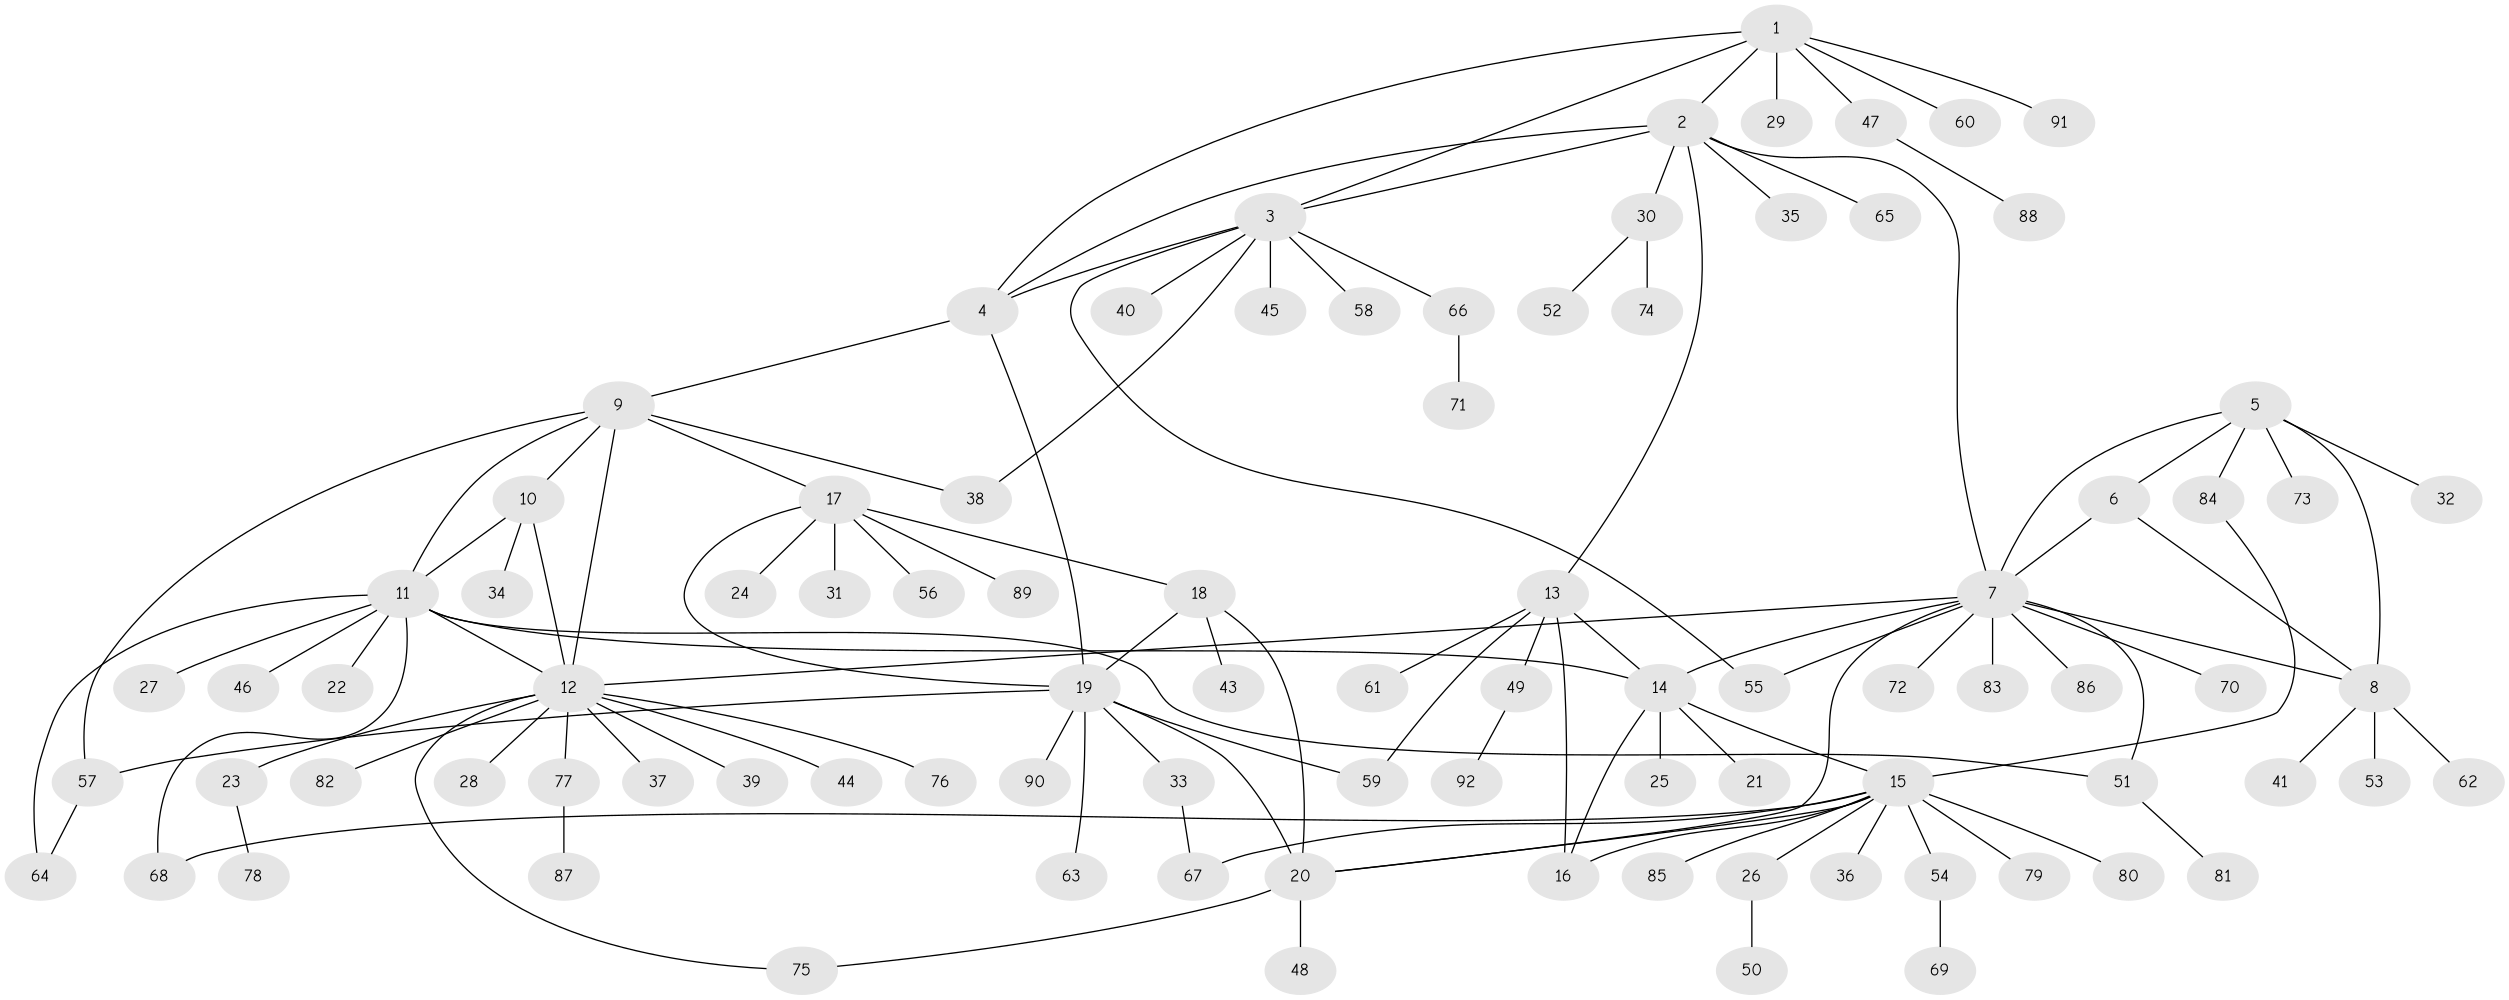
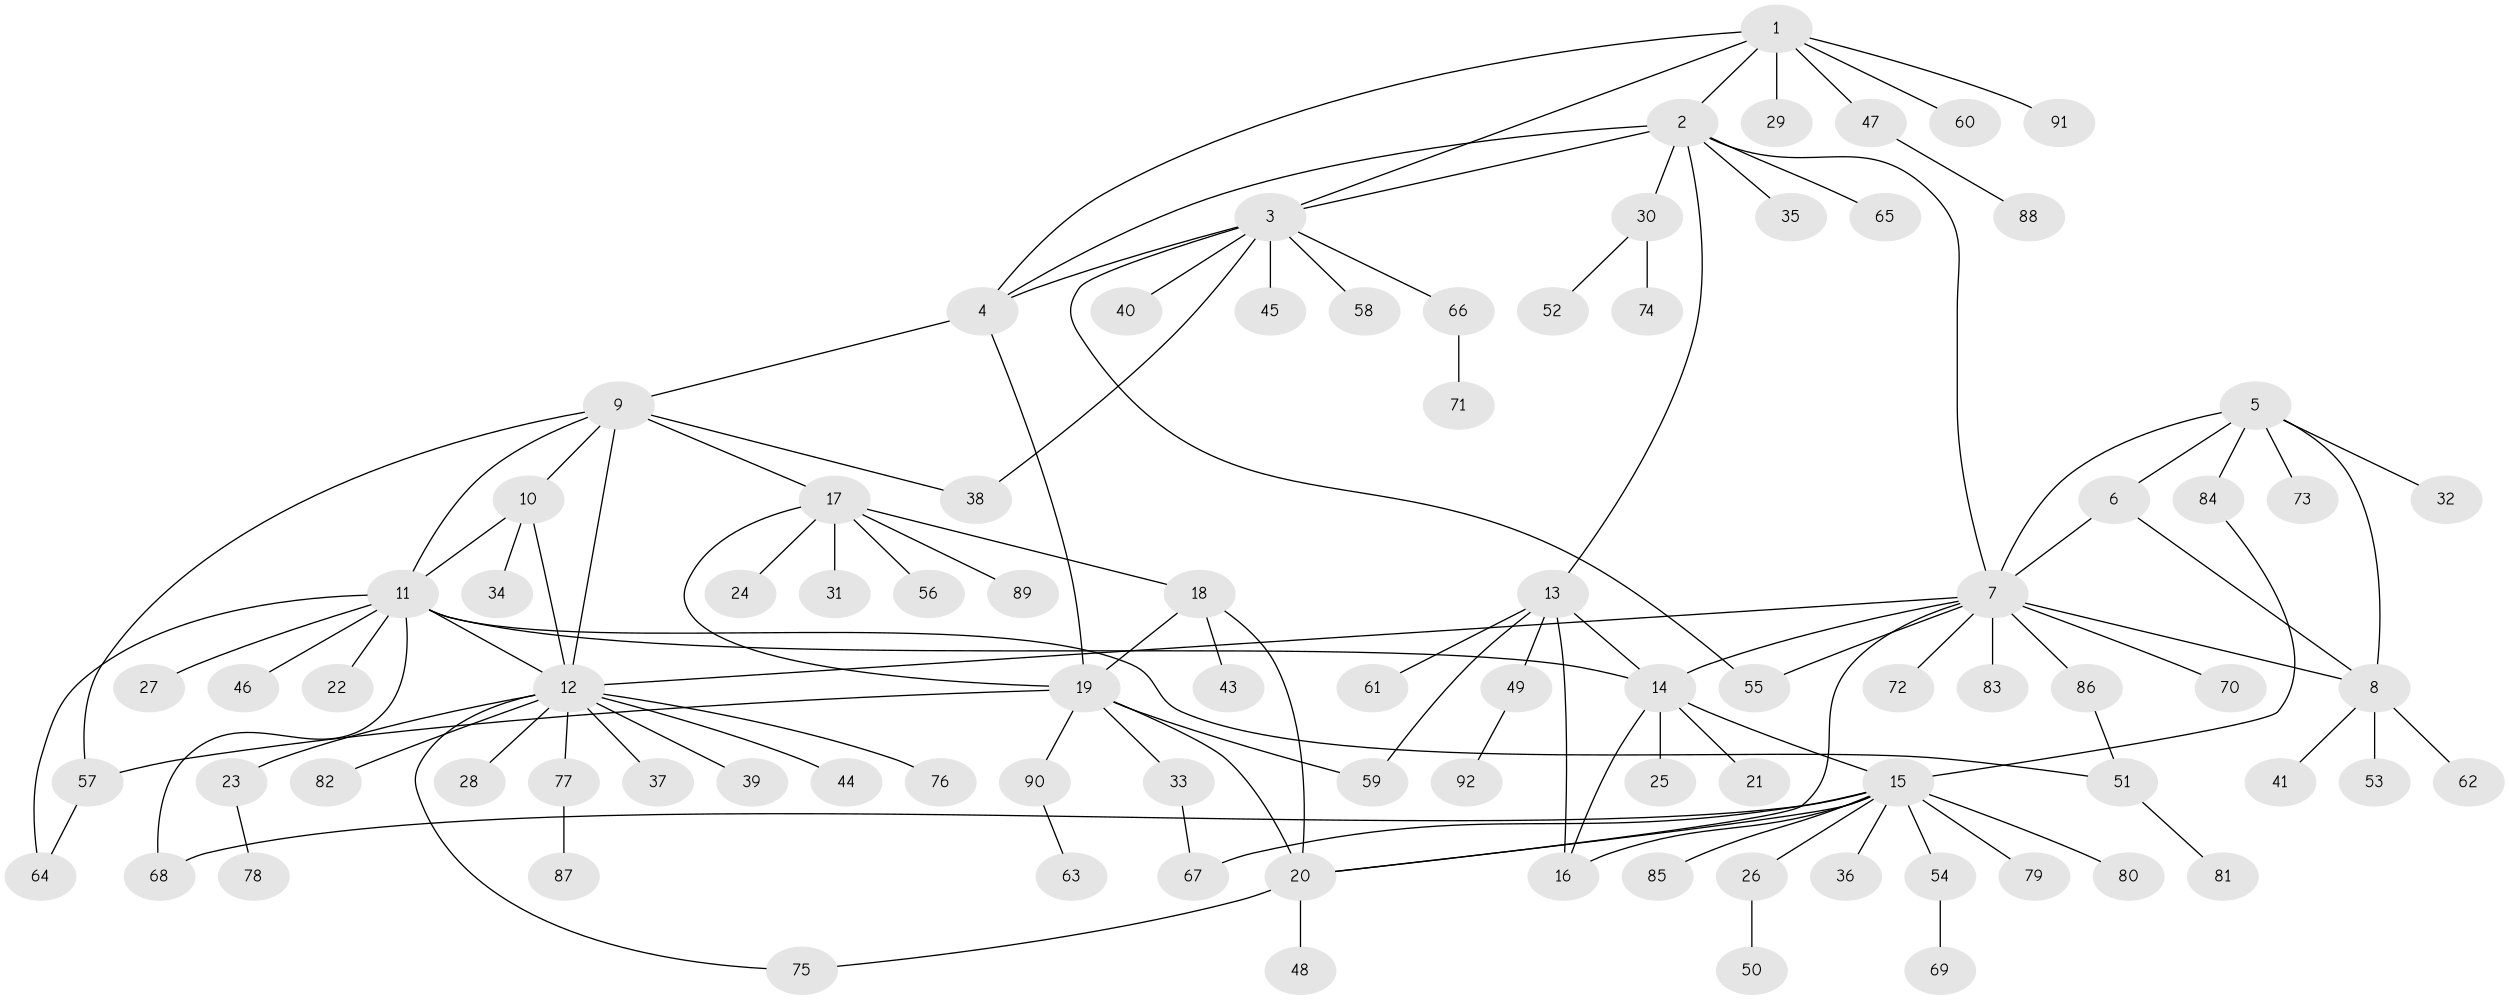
(2128, 657) -> (2104, 735)
(1084, 783) -> (1053, 830)
